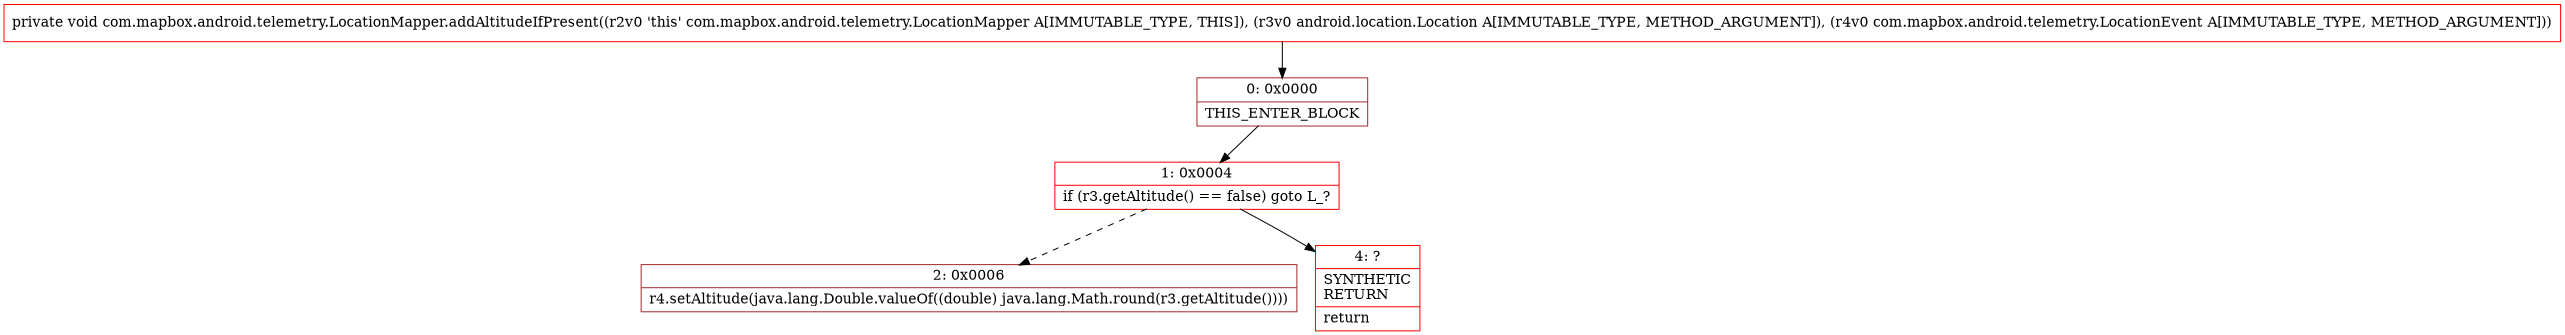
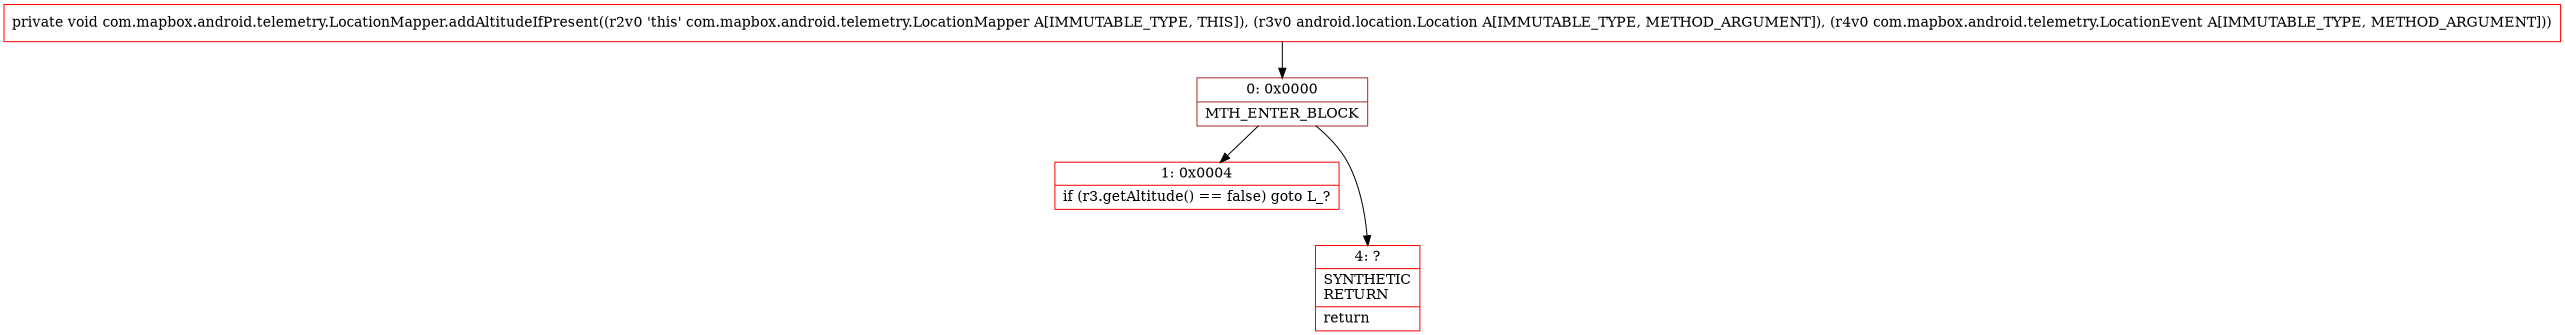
(1282, 113) -> (1282, 113)
(1274, 227) -> (1353, 175)
(969, 288) -> none
